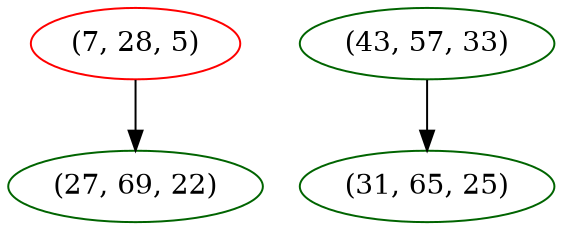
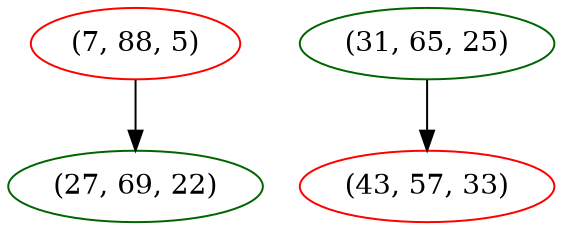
(136, 44) -> (136, 44)
(427, 44) -> (427, 186)
(427, 105) -> (427, 105)
